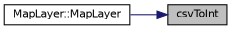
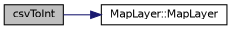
(144, 15) -> (77, 15)
